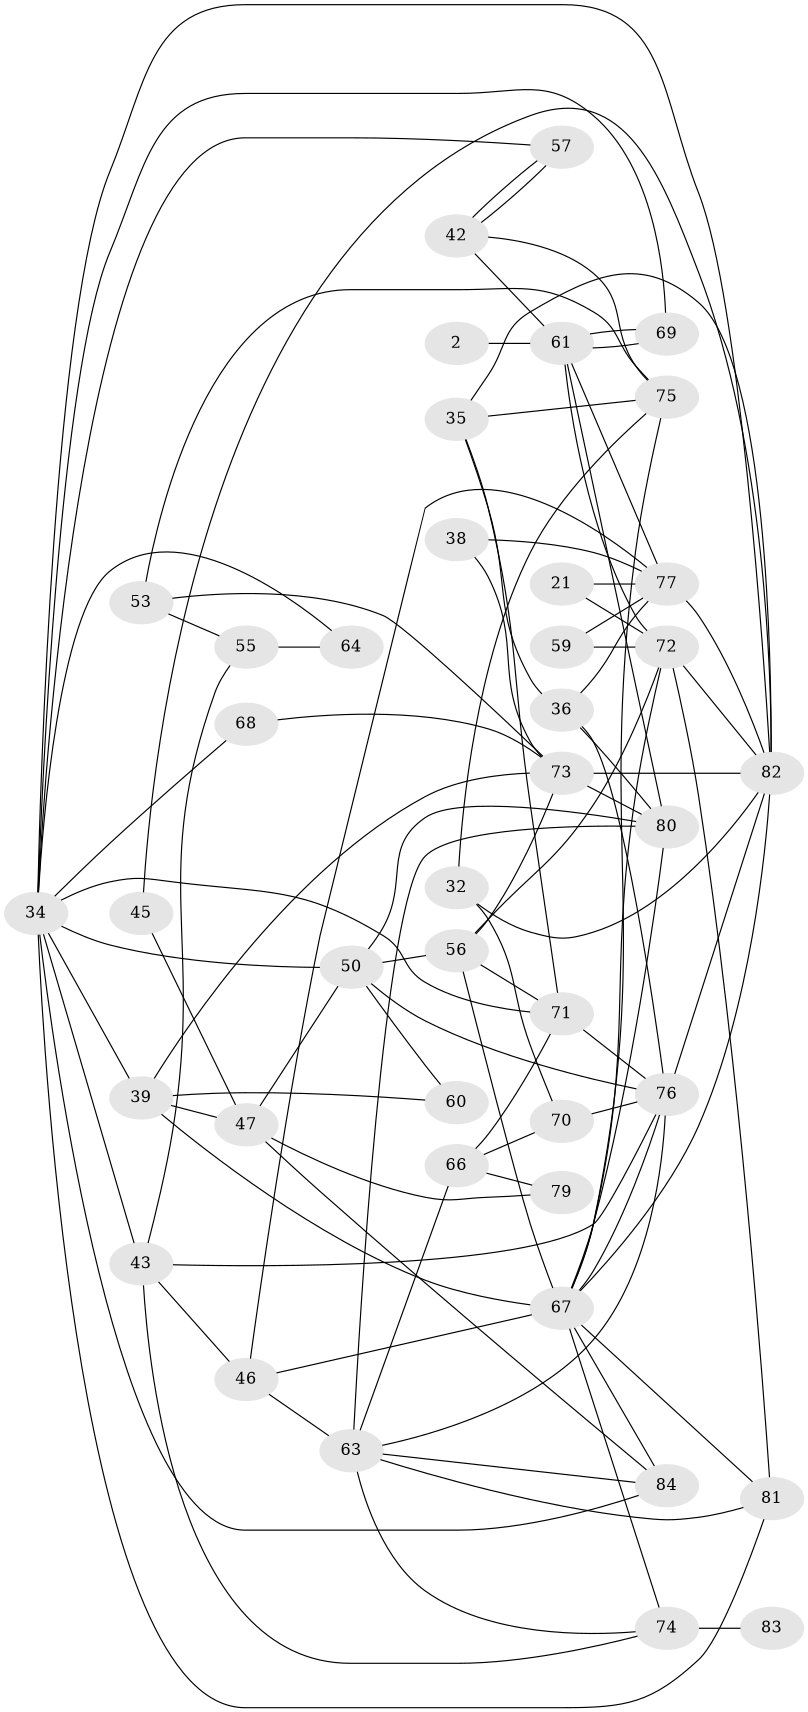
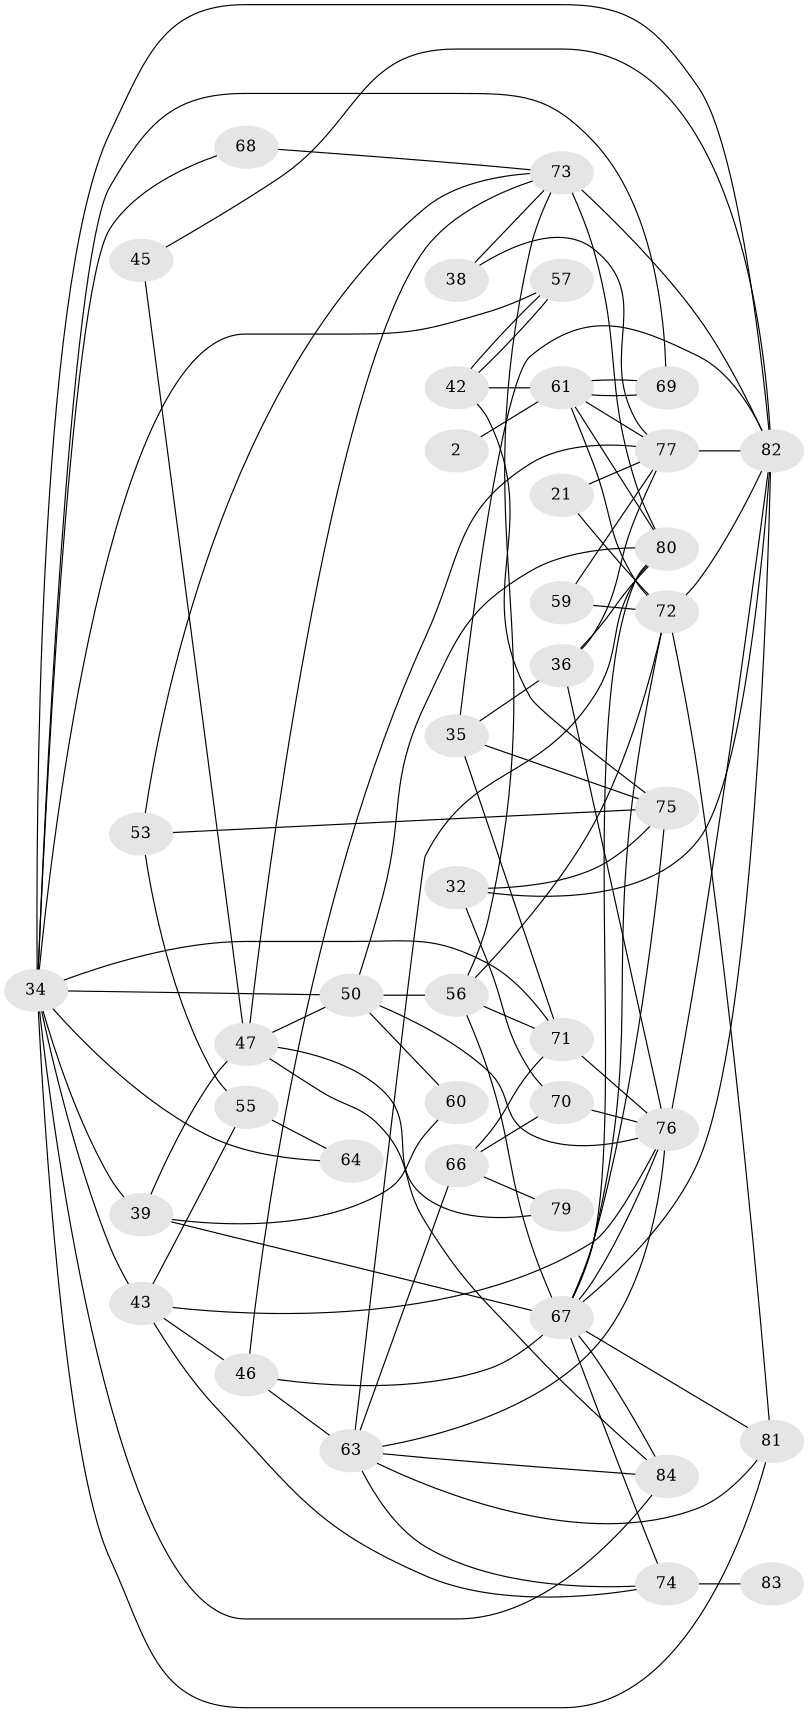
(311, 883) -> (322, 565)
